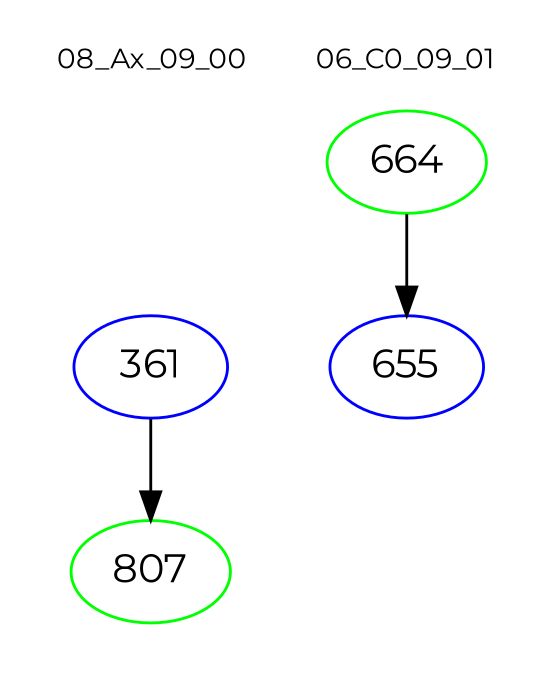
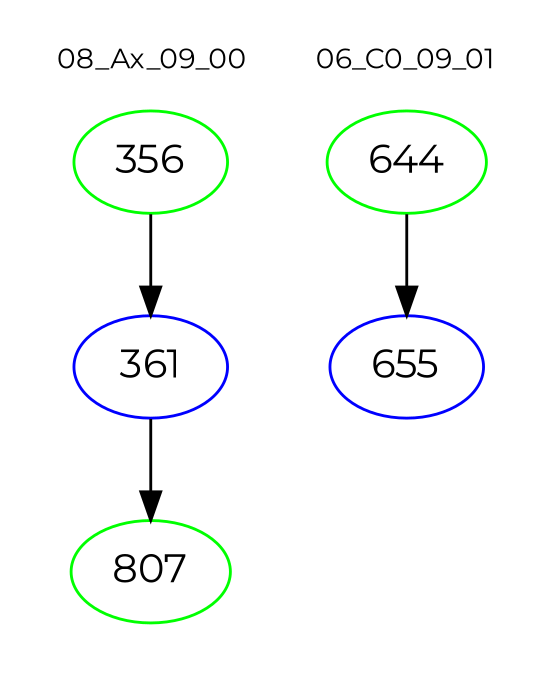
none -> (151, 162)
(407, 162) -> (407, 162)
